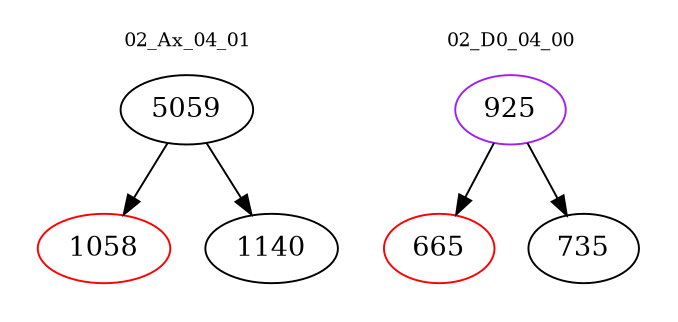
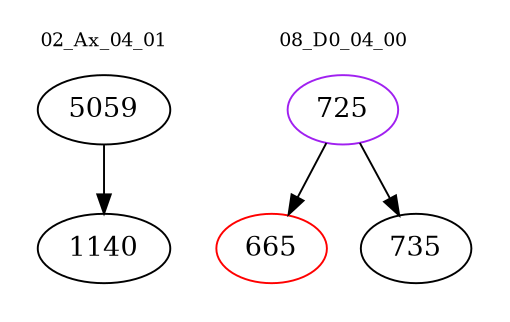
(511, 41) -> (344, 41)
(510, 110) -> (343, 110)
(104, 249) -> none
